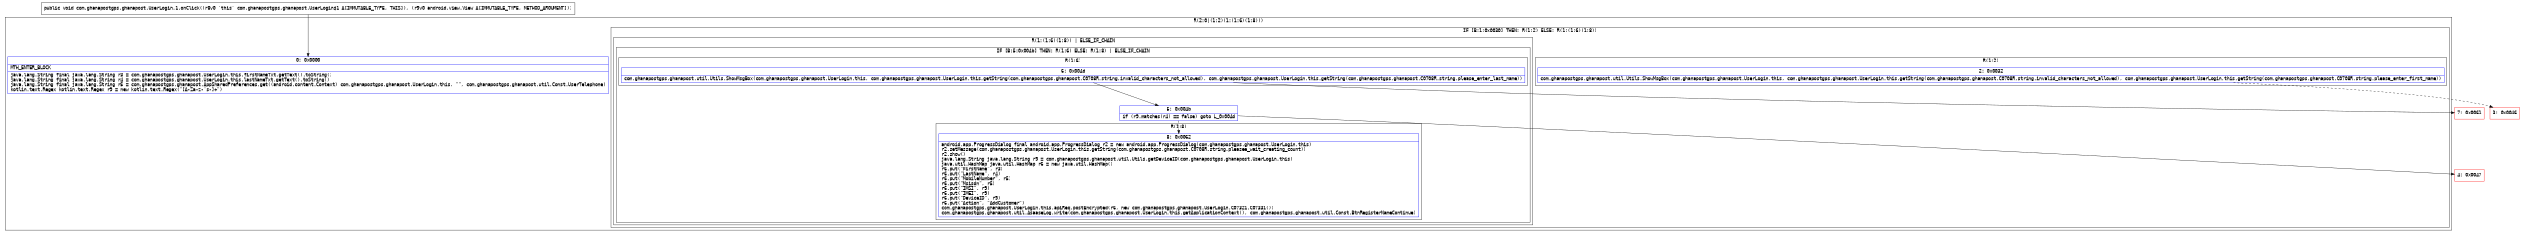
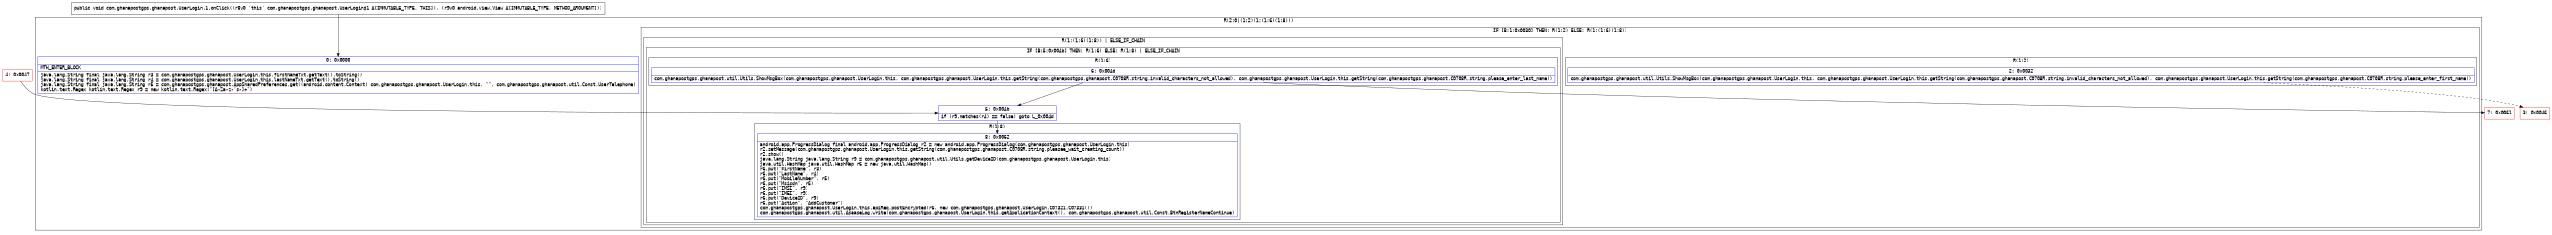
(1179, 126) -> (997, 126)
(1845, 143) -> (475, 111)
